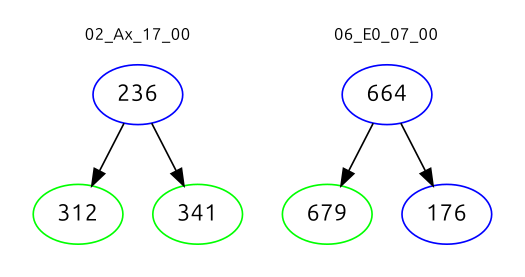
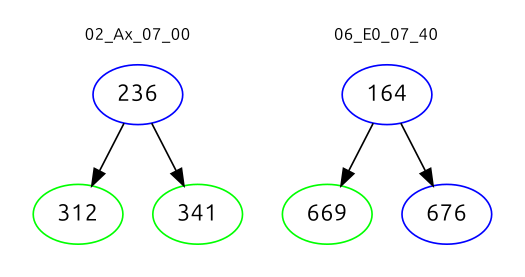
(138, 36) -> (138, 36)
(387, 36) -> (387, 36)
(387, 95) -> (387, 95)
(327, 214) -> (327, 214)
(447, 214) -> (447, 214)
